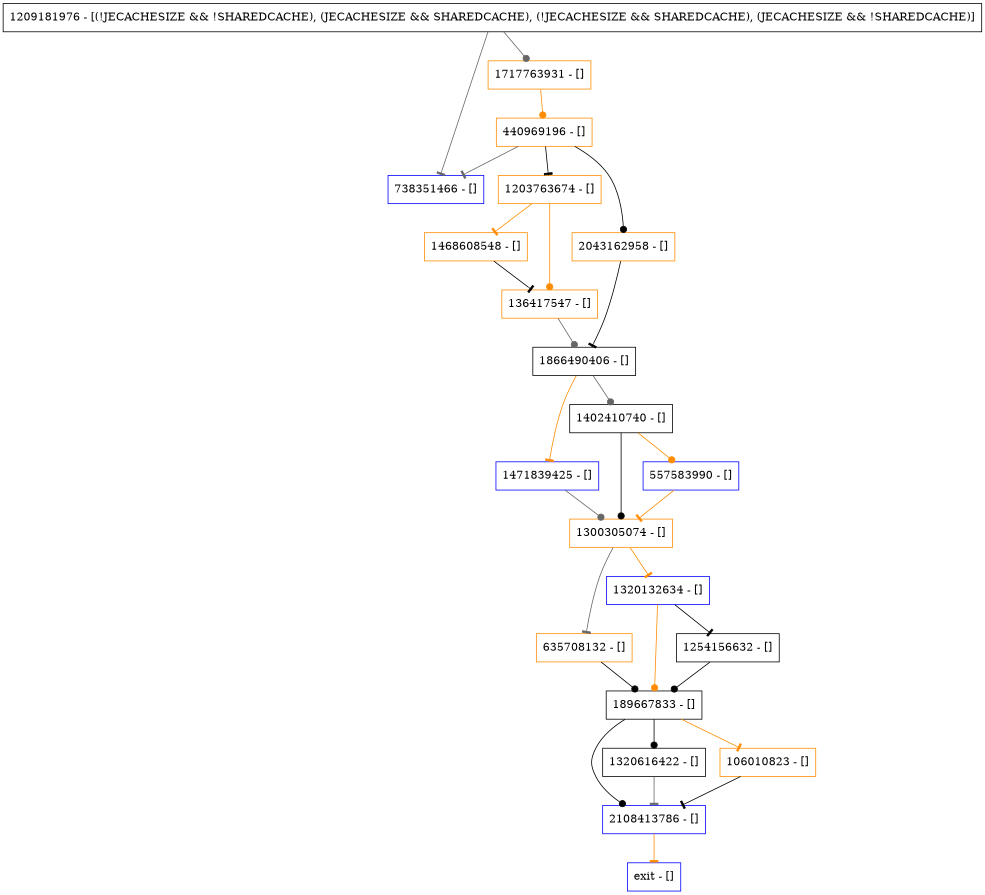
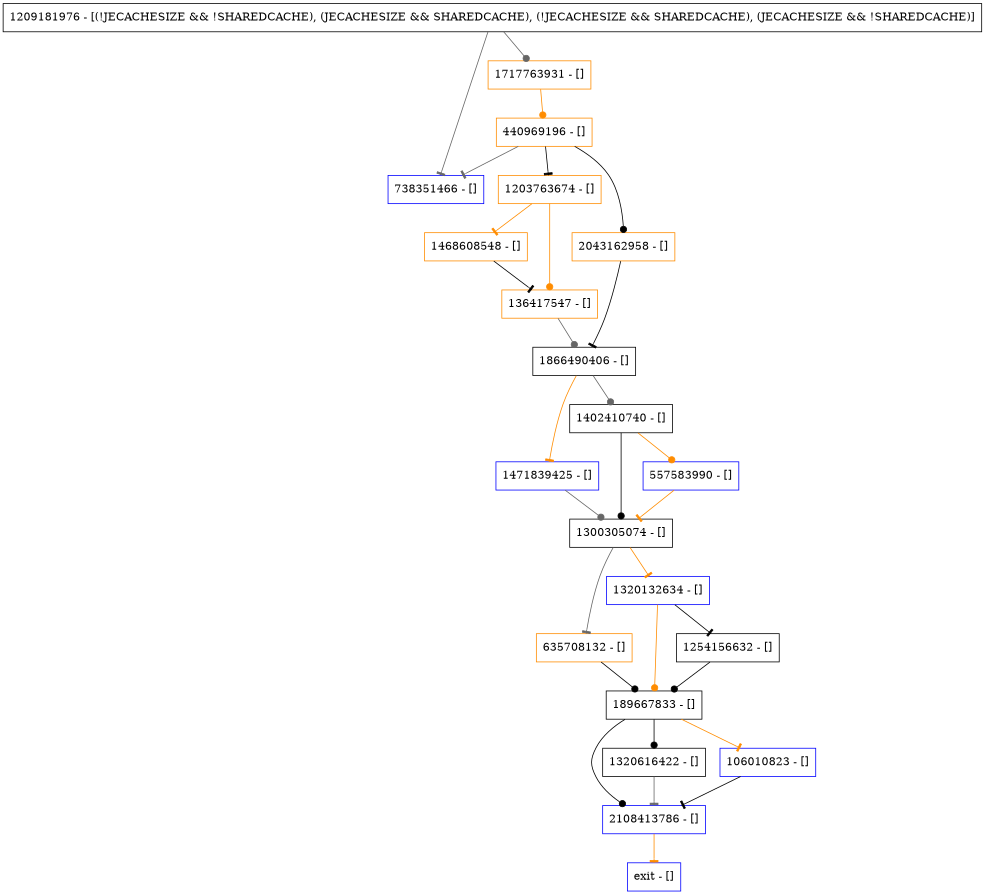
(621, 533) -> (621, 533)
(768, 762) -> (768, 762)
